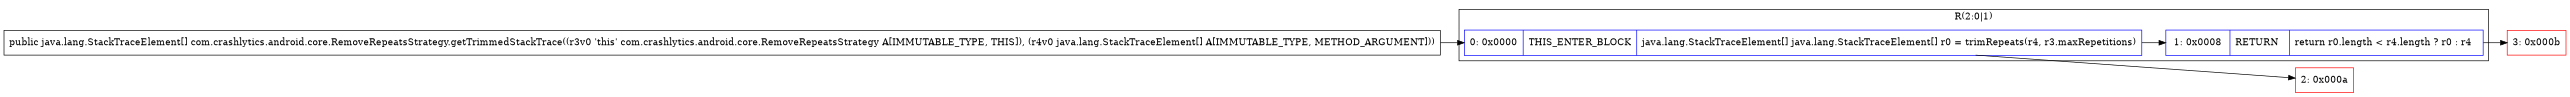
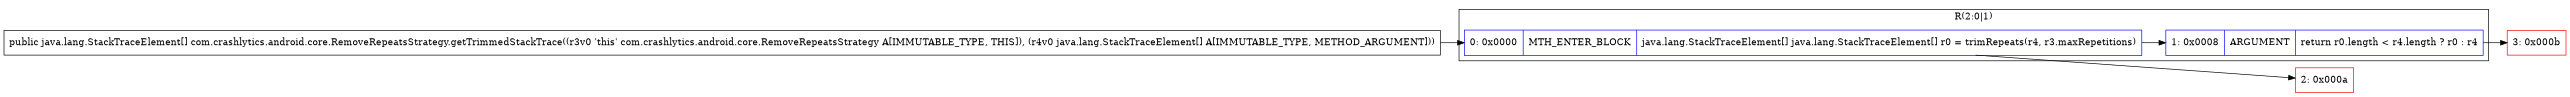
(1580, 42) -> (1580, 42)
(2257, 42) -> (2260, 42)
